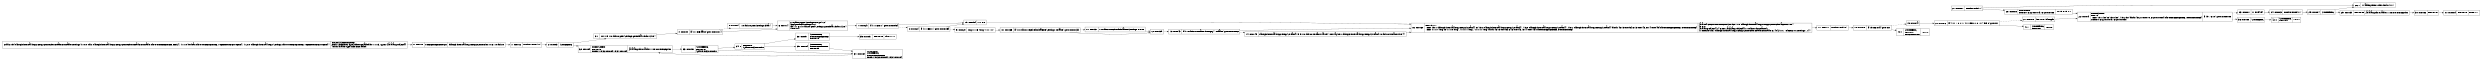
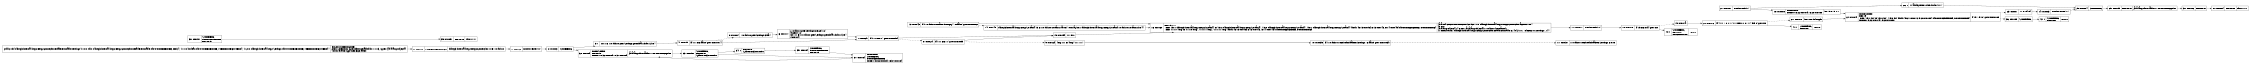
(2344, 8) -> (2009, 6)
(2474, 13) -> (2242, 8)
(803, 25) -> (796, 33)
(749, 31) -> (789, 41)
(1157, 32) -> none
(779, 41) -> none
